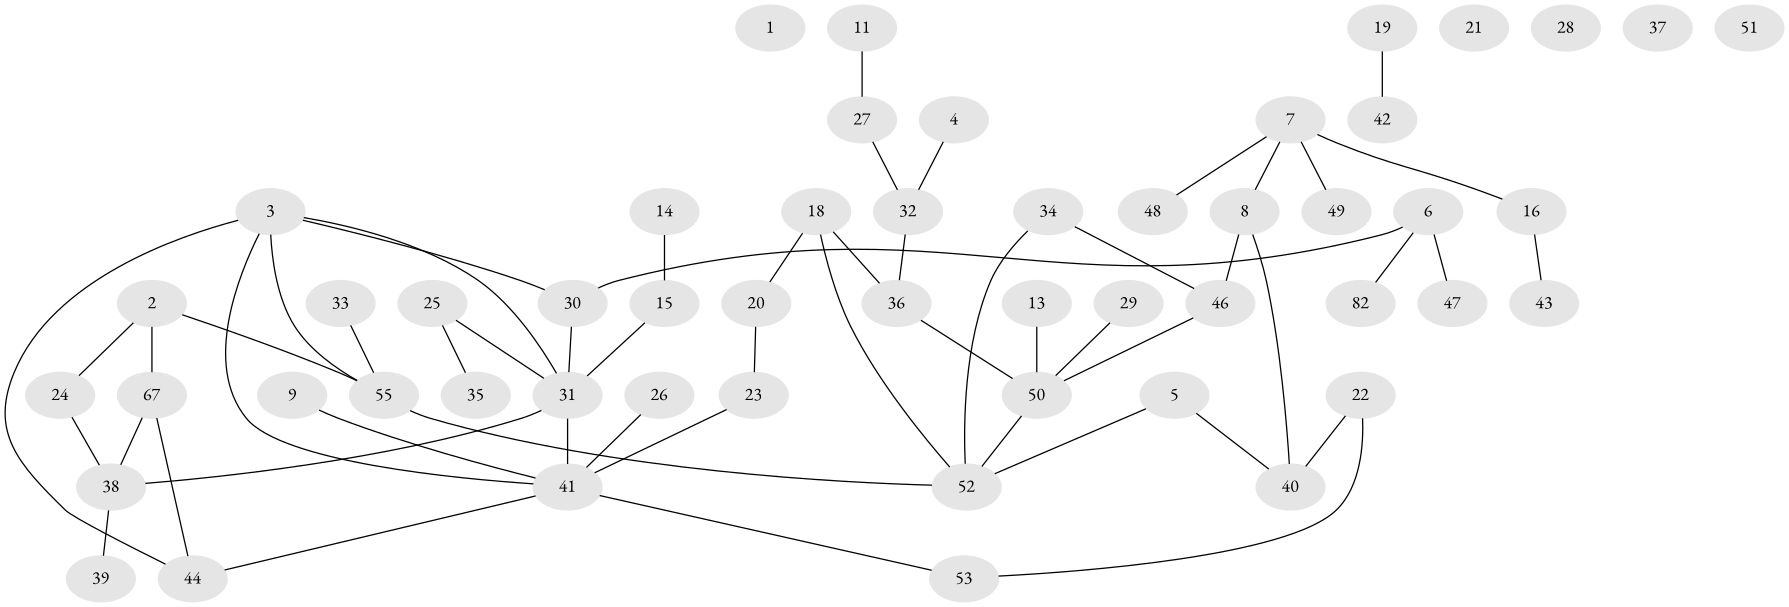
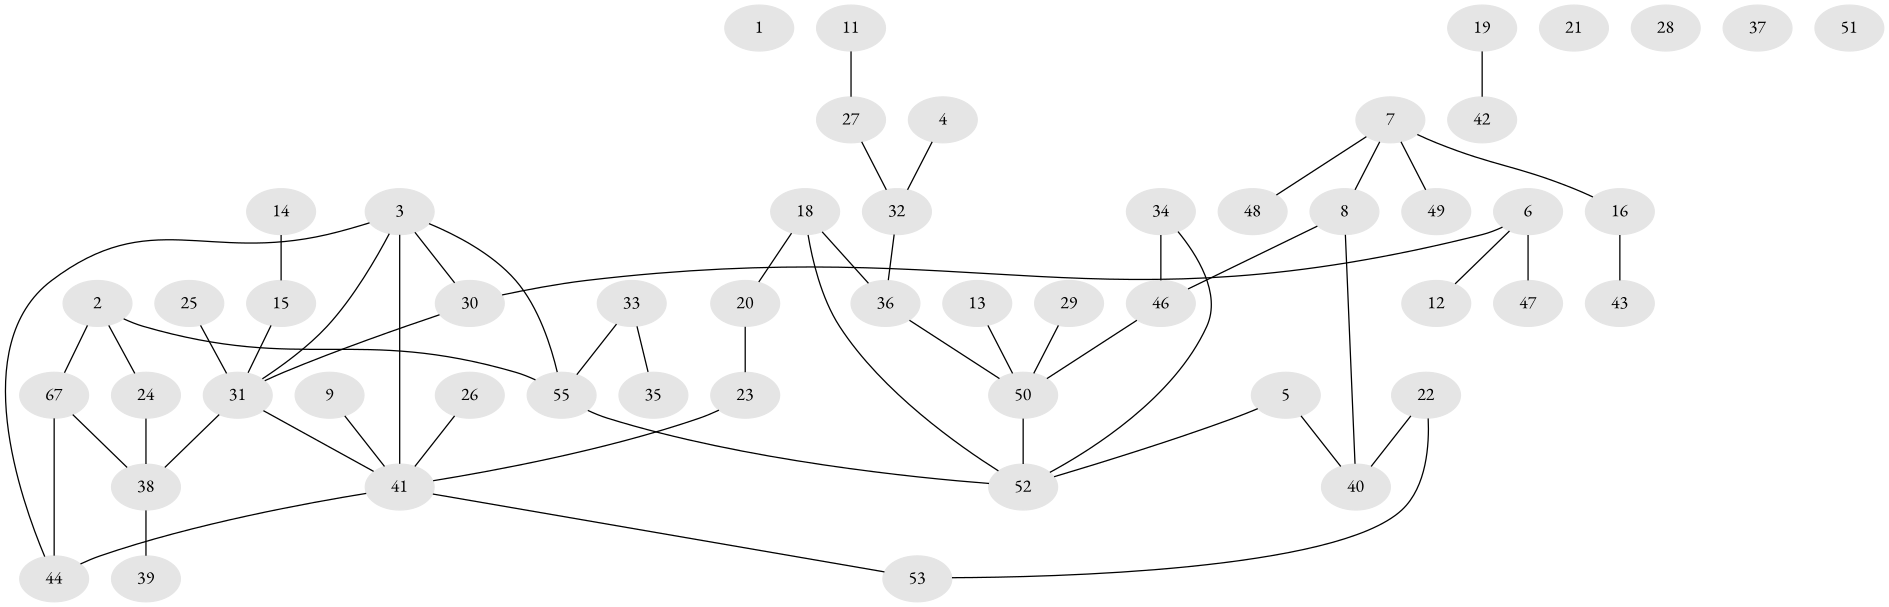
(1361, 303) -> (1436, 303)
(454, 349) -> (643, 349)
